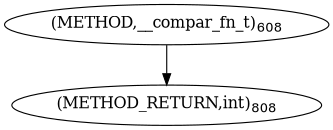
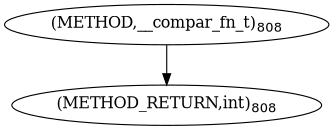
(270, 23) -> (270, 23)
